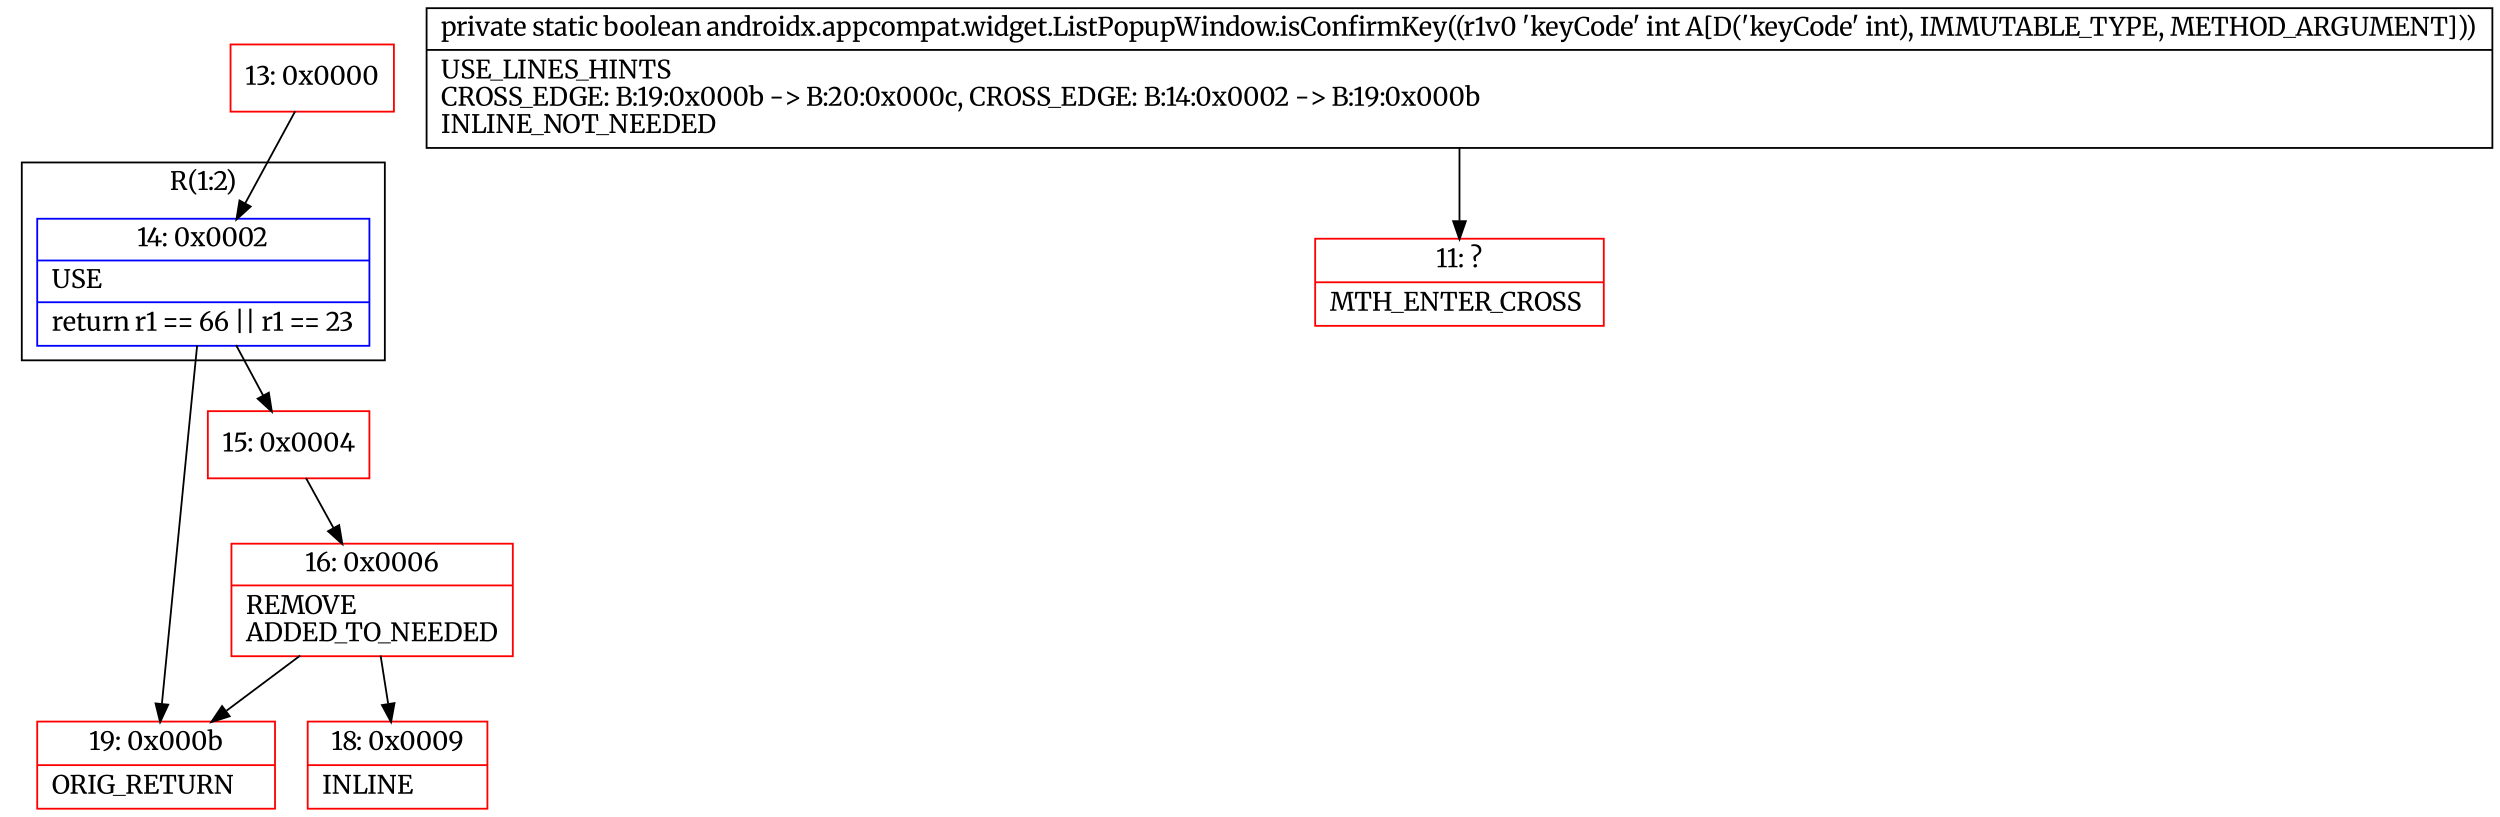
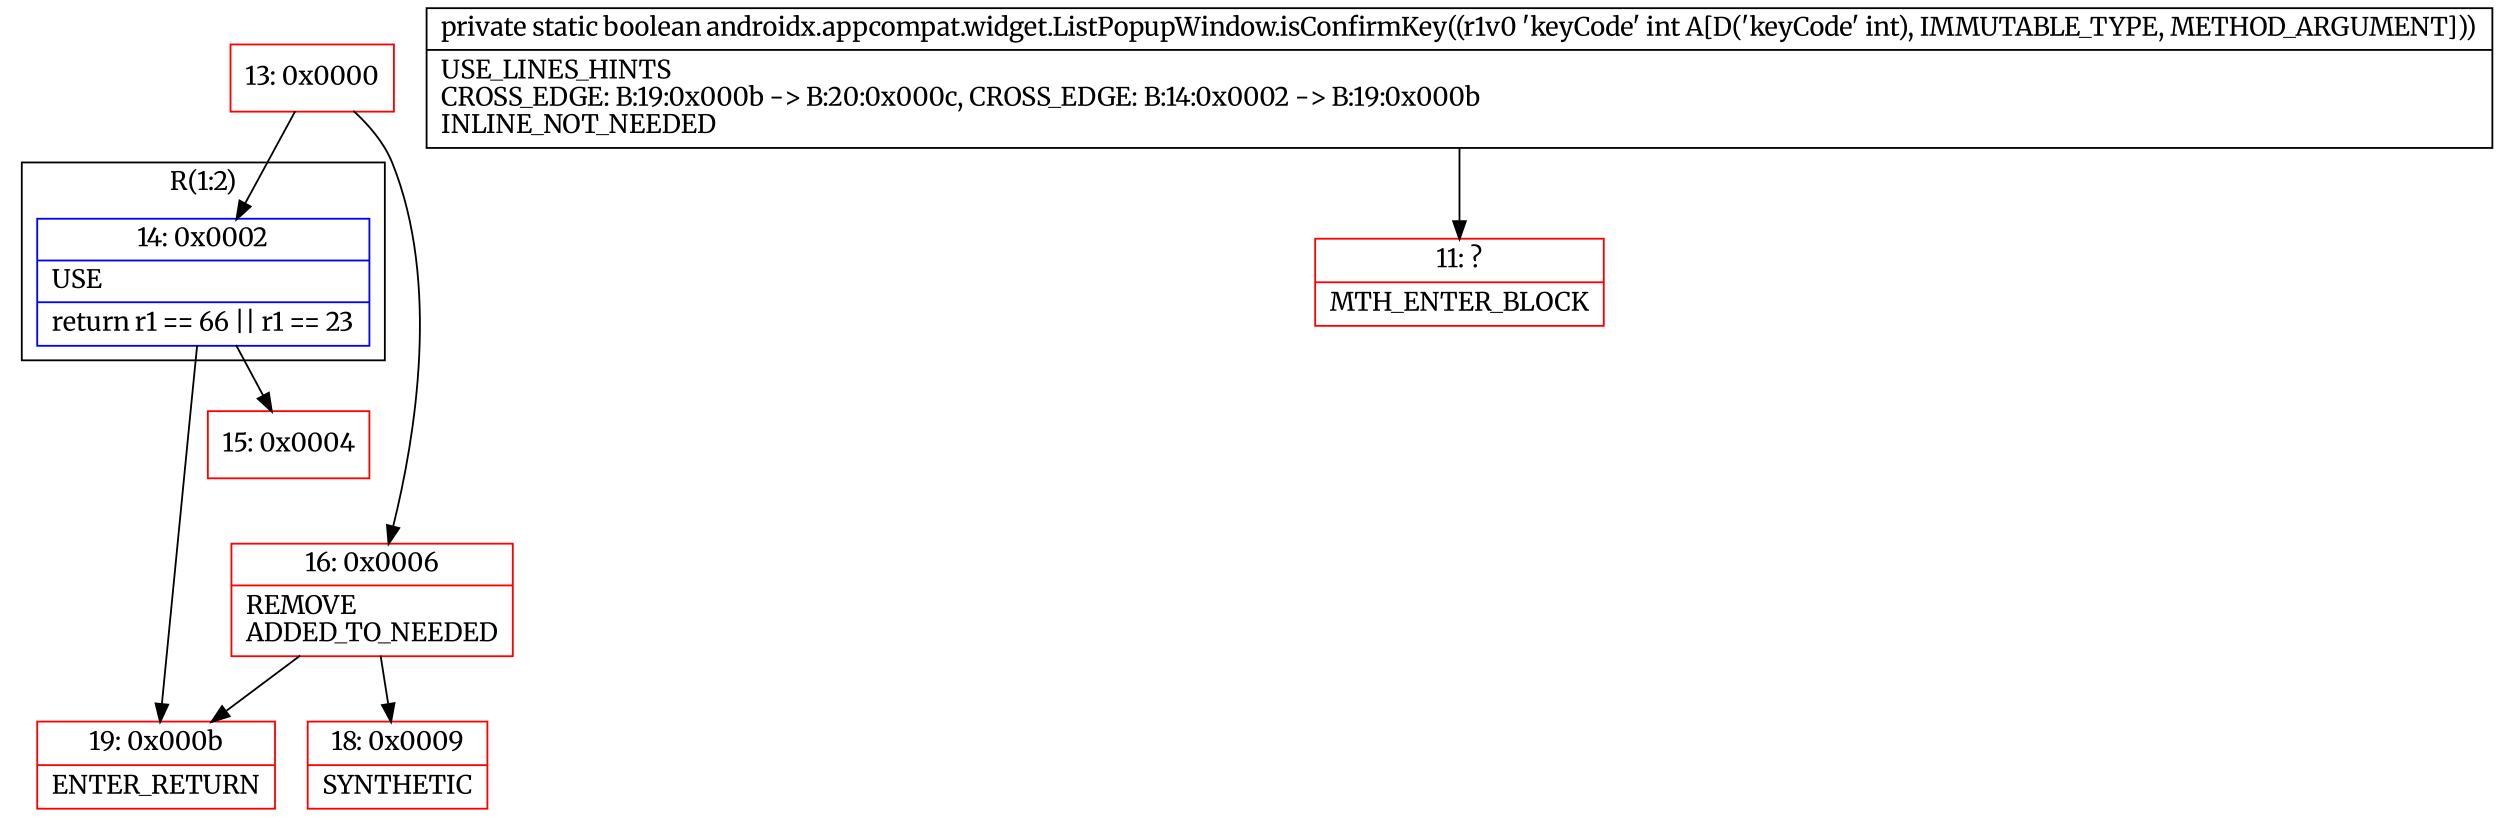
(1456, 303) -> (1459, 303)
(320, 503) -> (420, 311)
(142, 786) -> (156, 786)
(369, 786) -> (398, 786)
